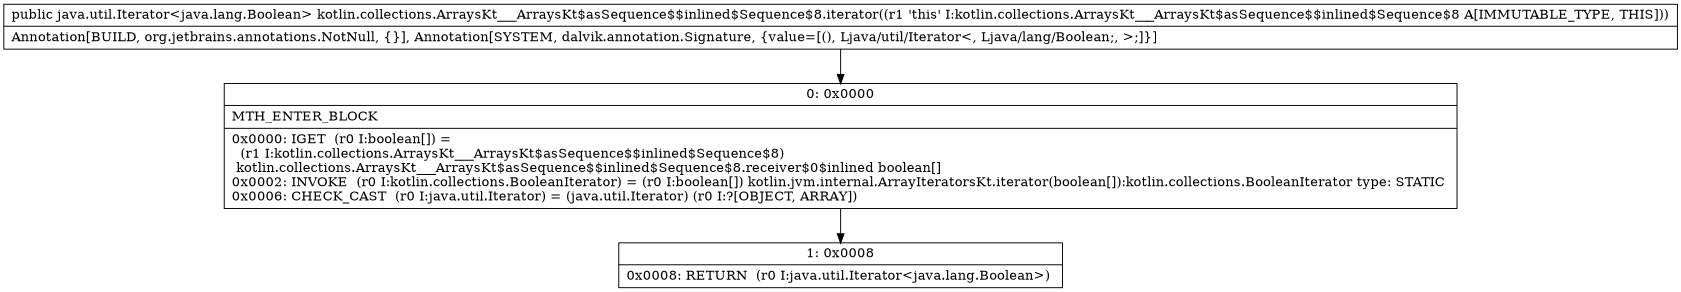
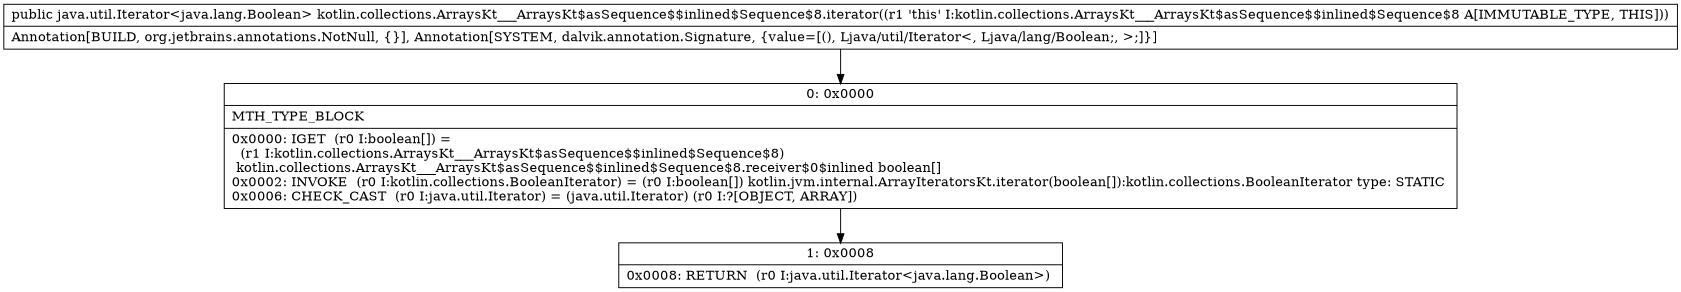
(305, 116) -> (298, 116)
